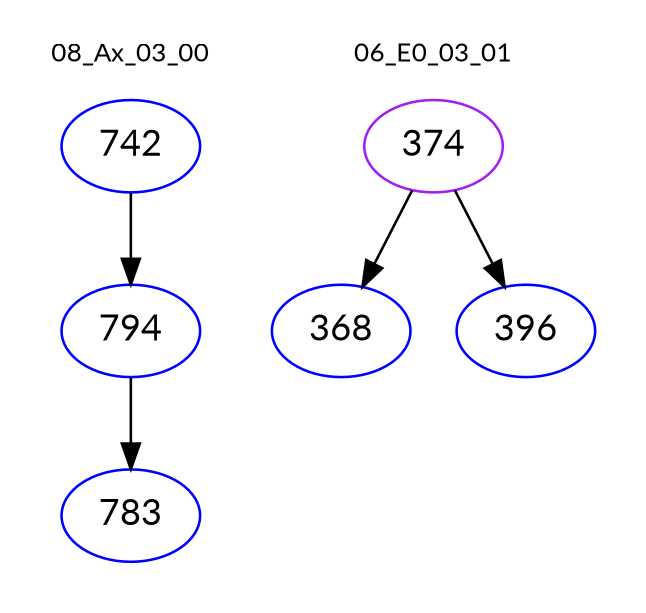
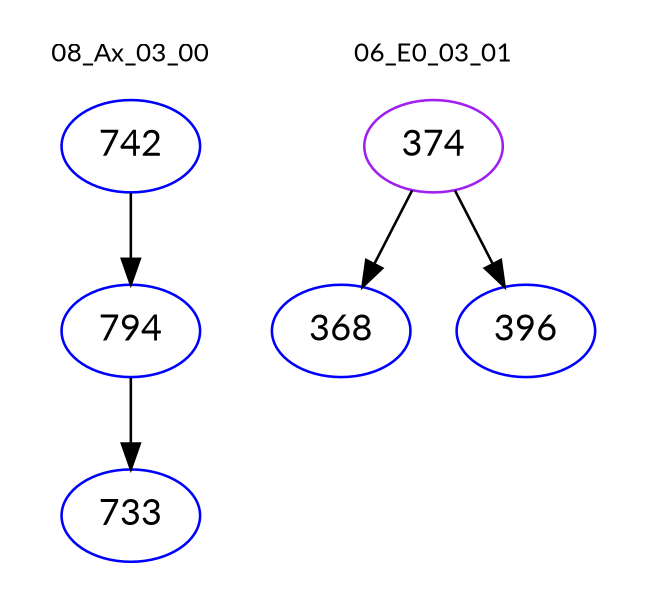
(131, 516) -> (131, 516)
